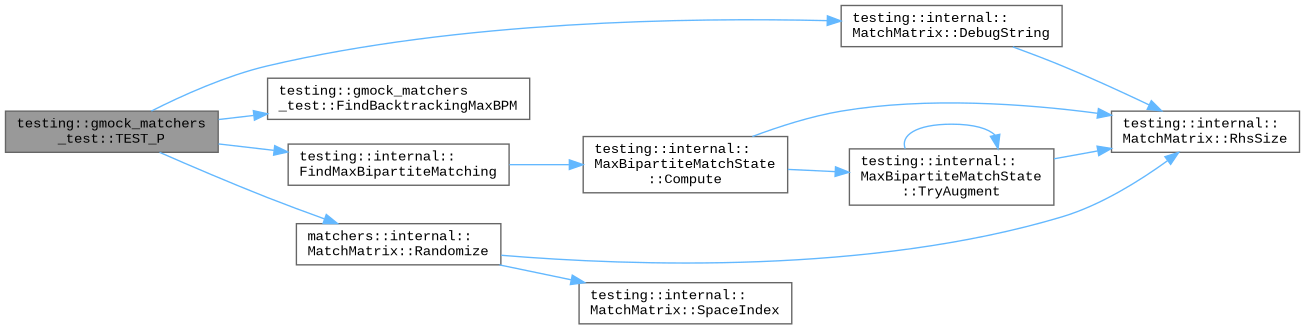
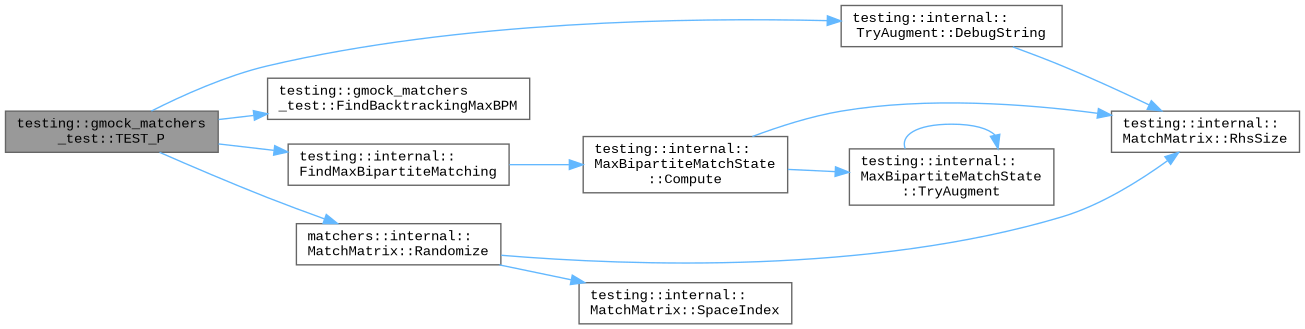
(952, 26) -> (952, 26)
(1076, 155) -> none
